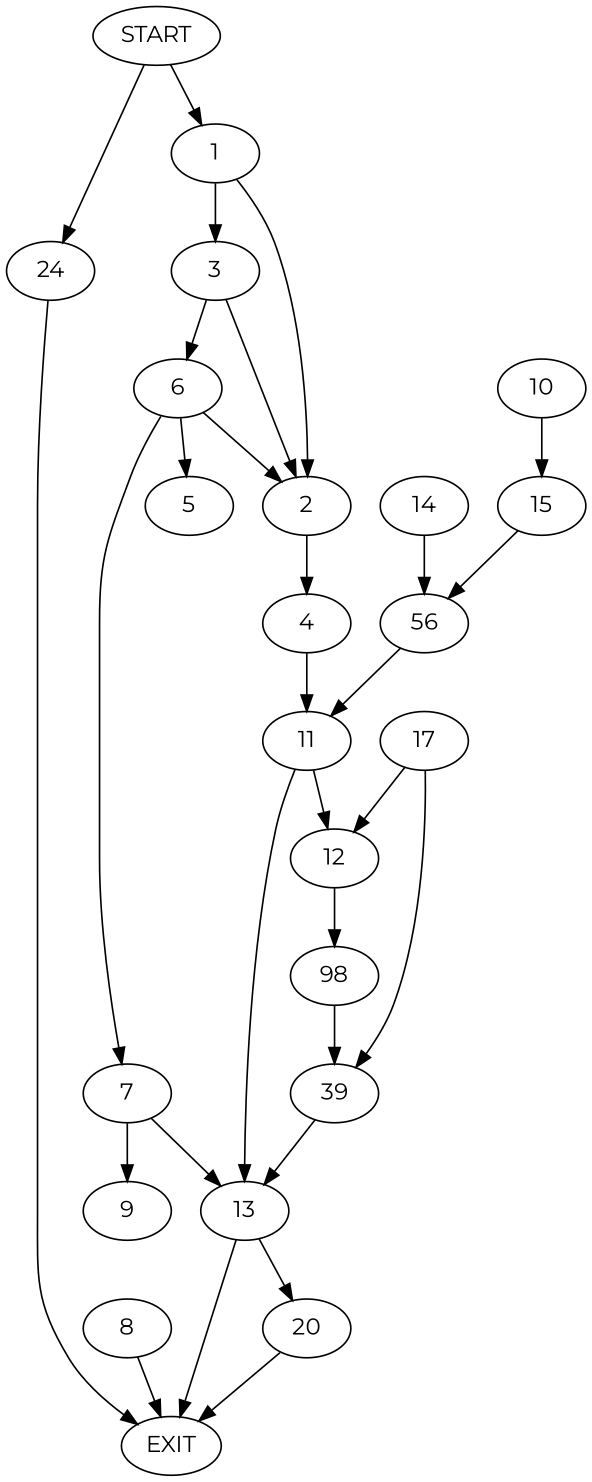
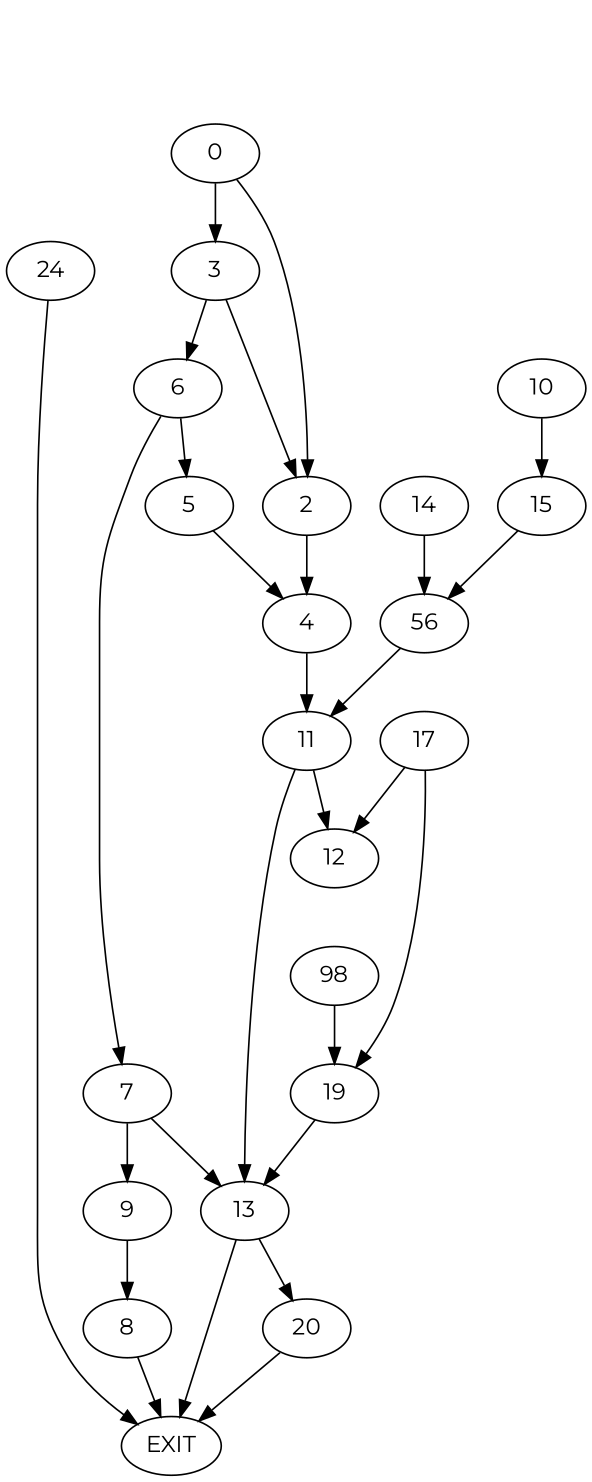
(157, 36) -> none
(215, 153) -> (215, 153)
(236, 442) -> none
none -> (242, 559)
(335, 909) -> none
(335, 1093) -> (335, 1093)
none -> (127, 1262)
